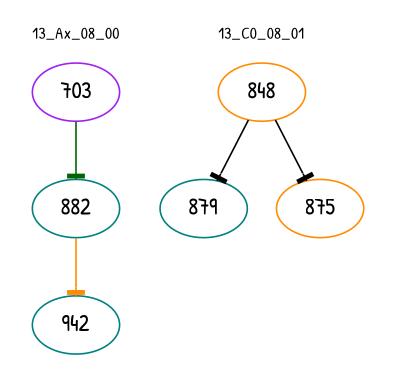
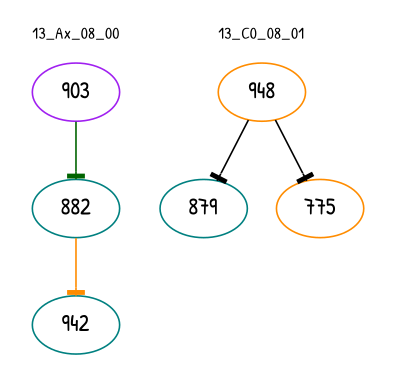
(76, 92) -> (76, 92)
(262, 92) -> (262, 92)
(320, 209) -> (320, 209)
